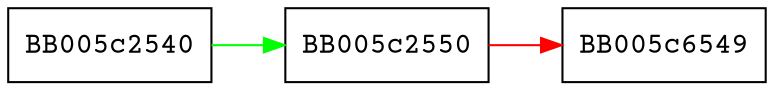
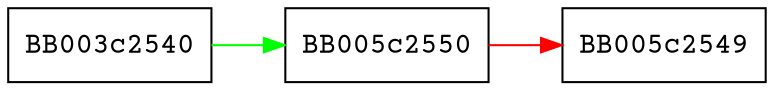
(110, 45) -> (110, 45)
(664, 45) -> (664, 45)
